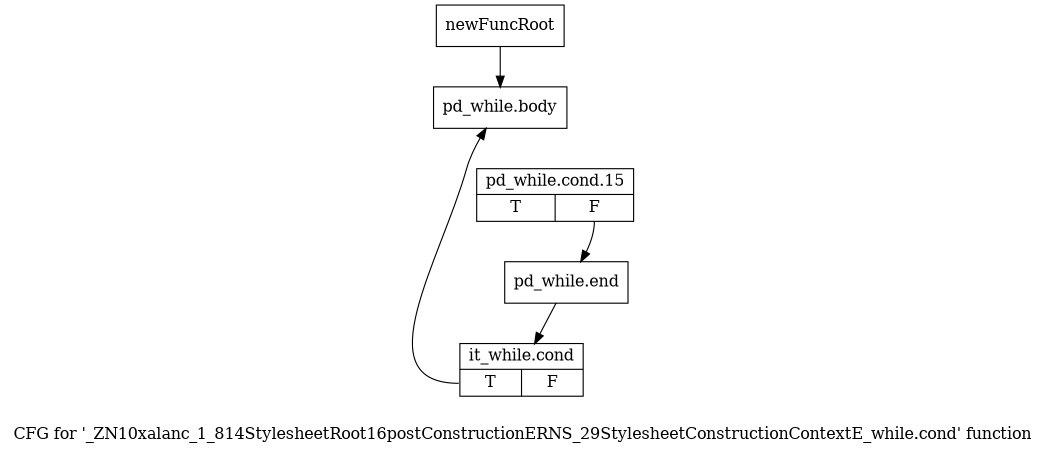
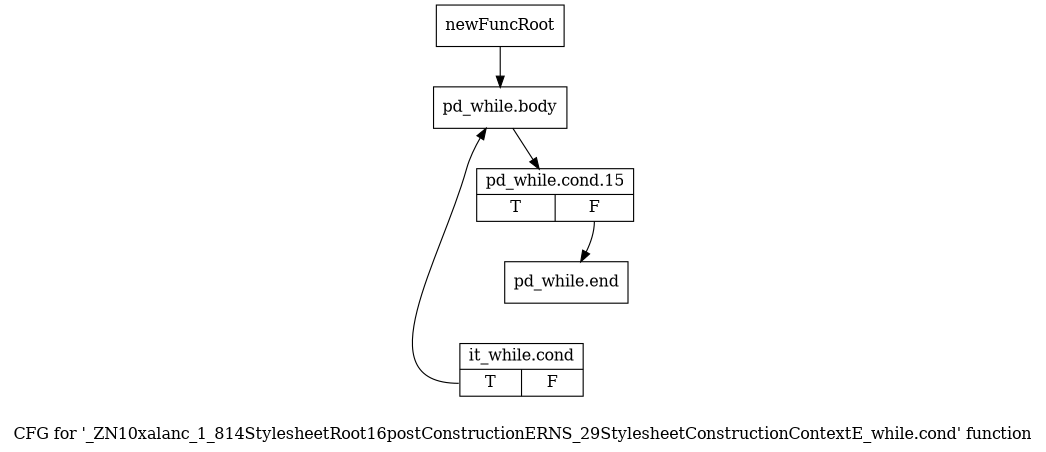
none -> (523, 144)
(548, 318) -> none
